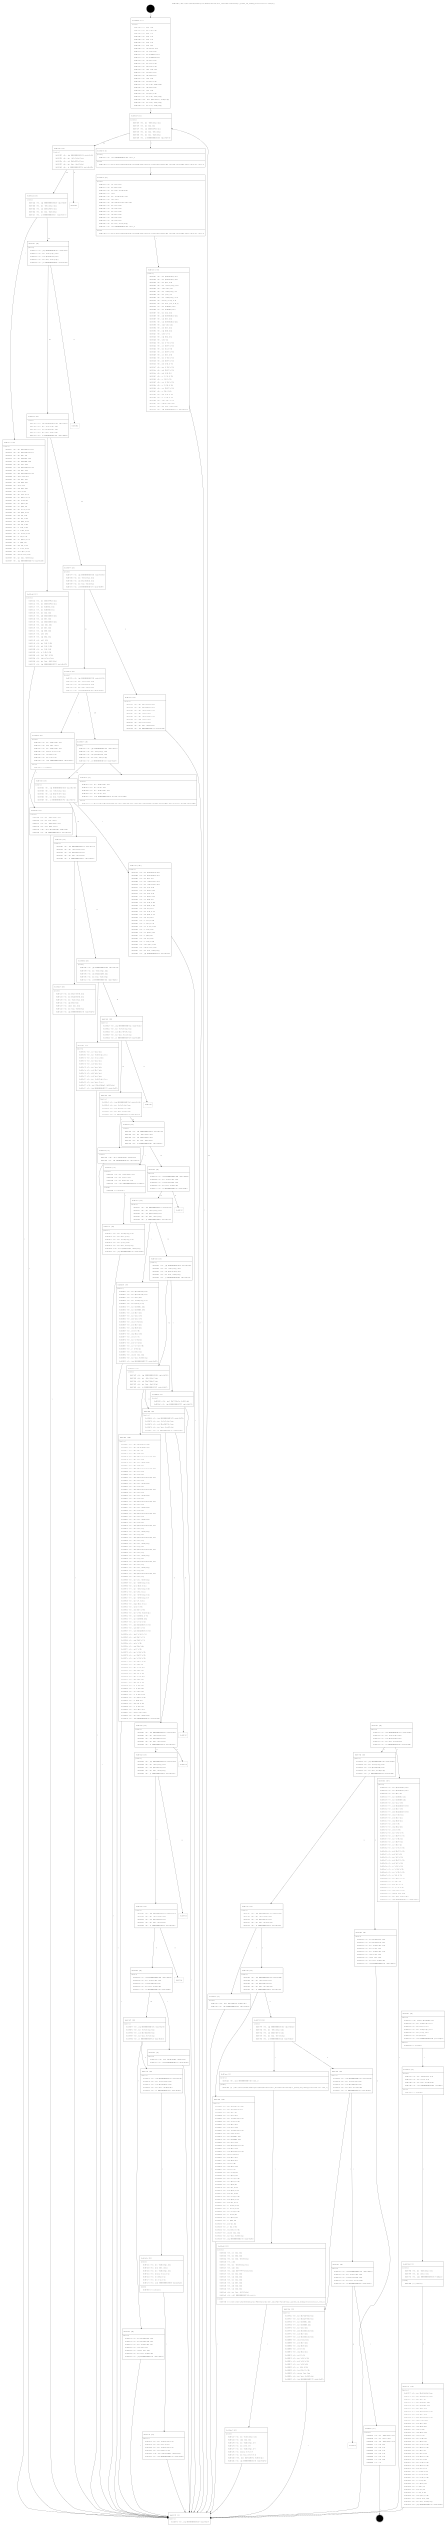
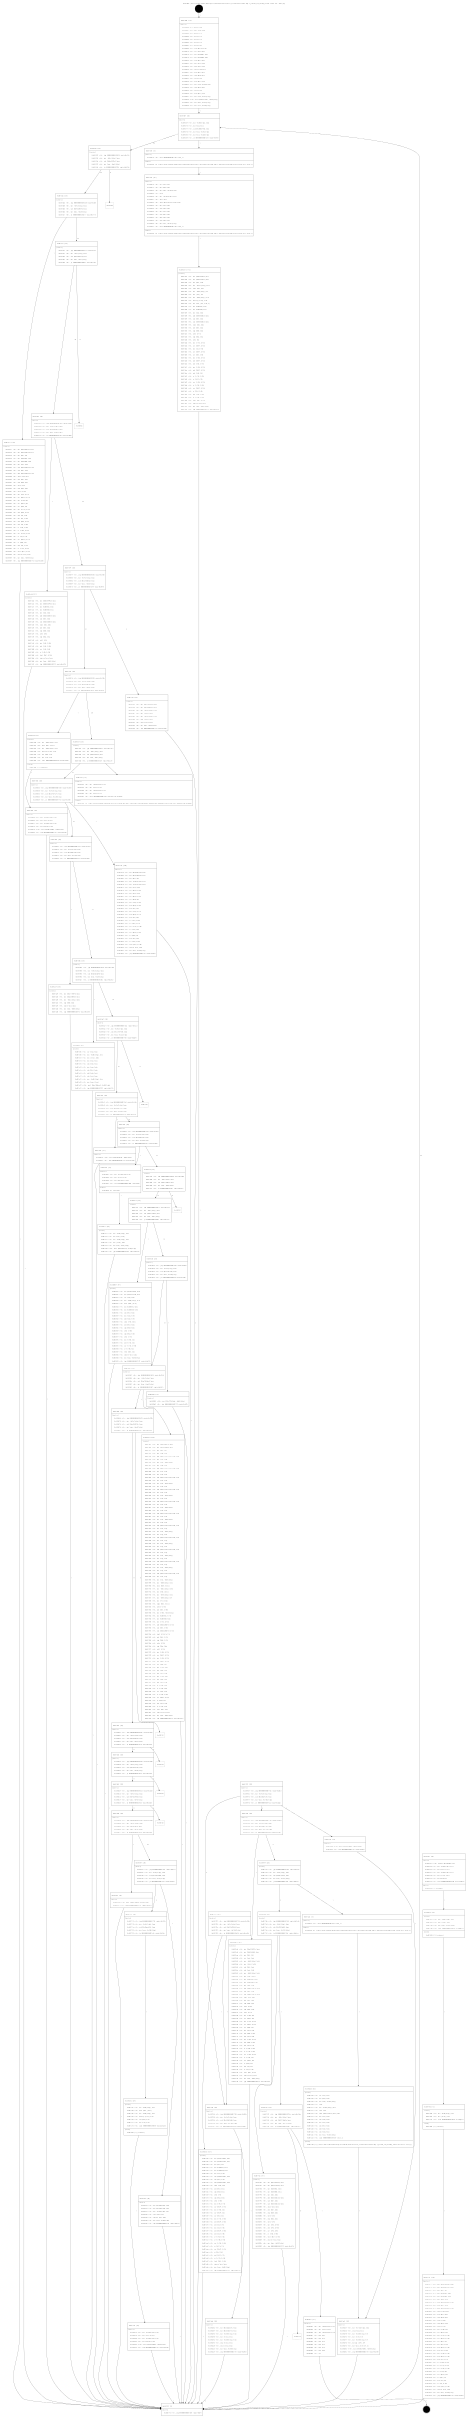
(318, 1840) -> (206, 1940)
(210, 2260) -> (416, 2076)
